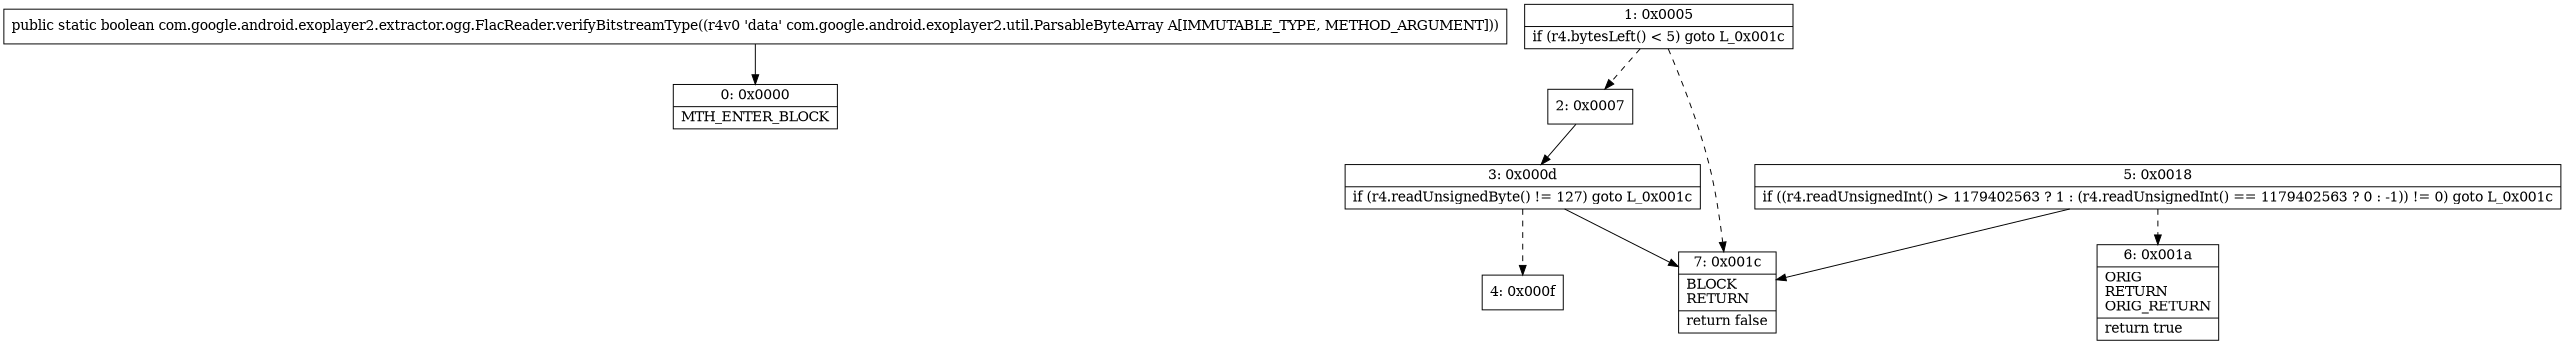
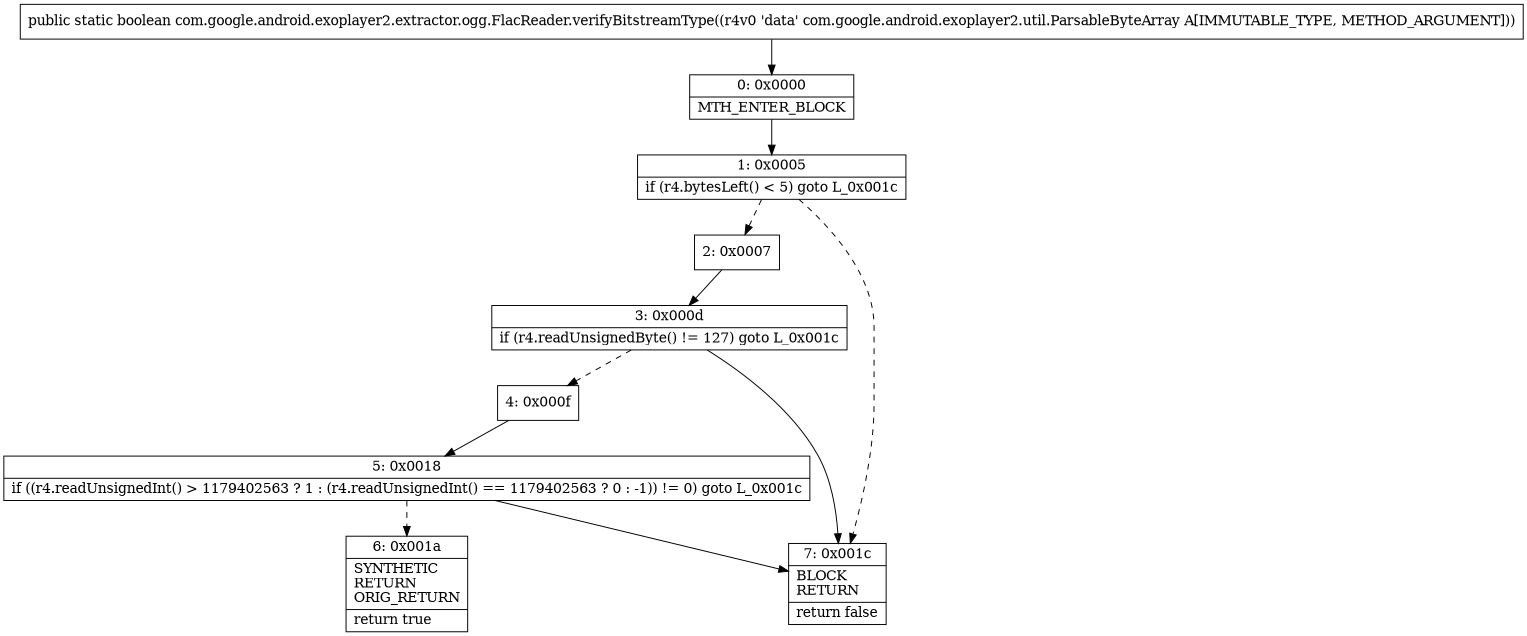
none -> (772, 132)
(2124, 278) -> (396, 569)
none -> (481, 436)
